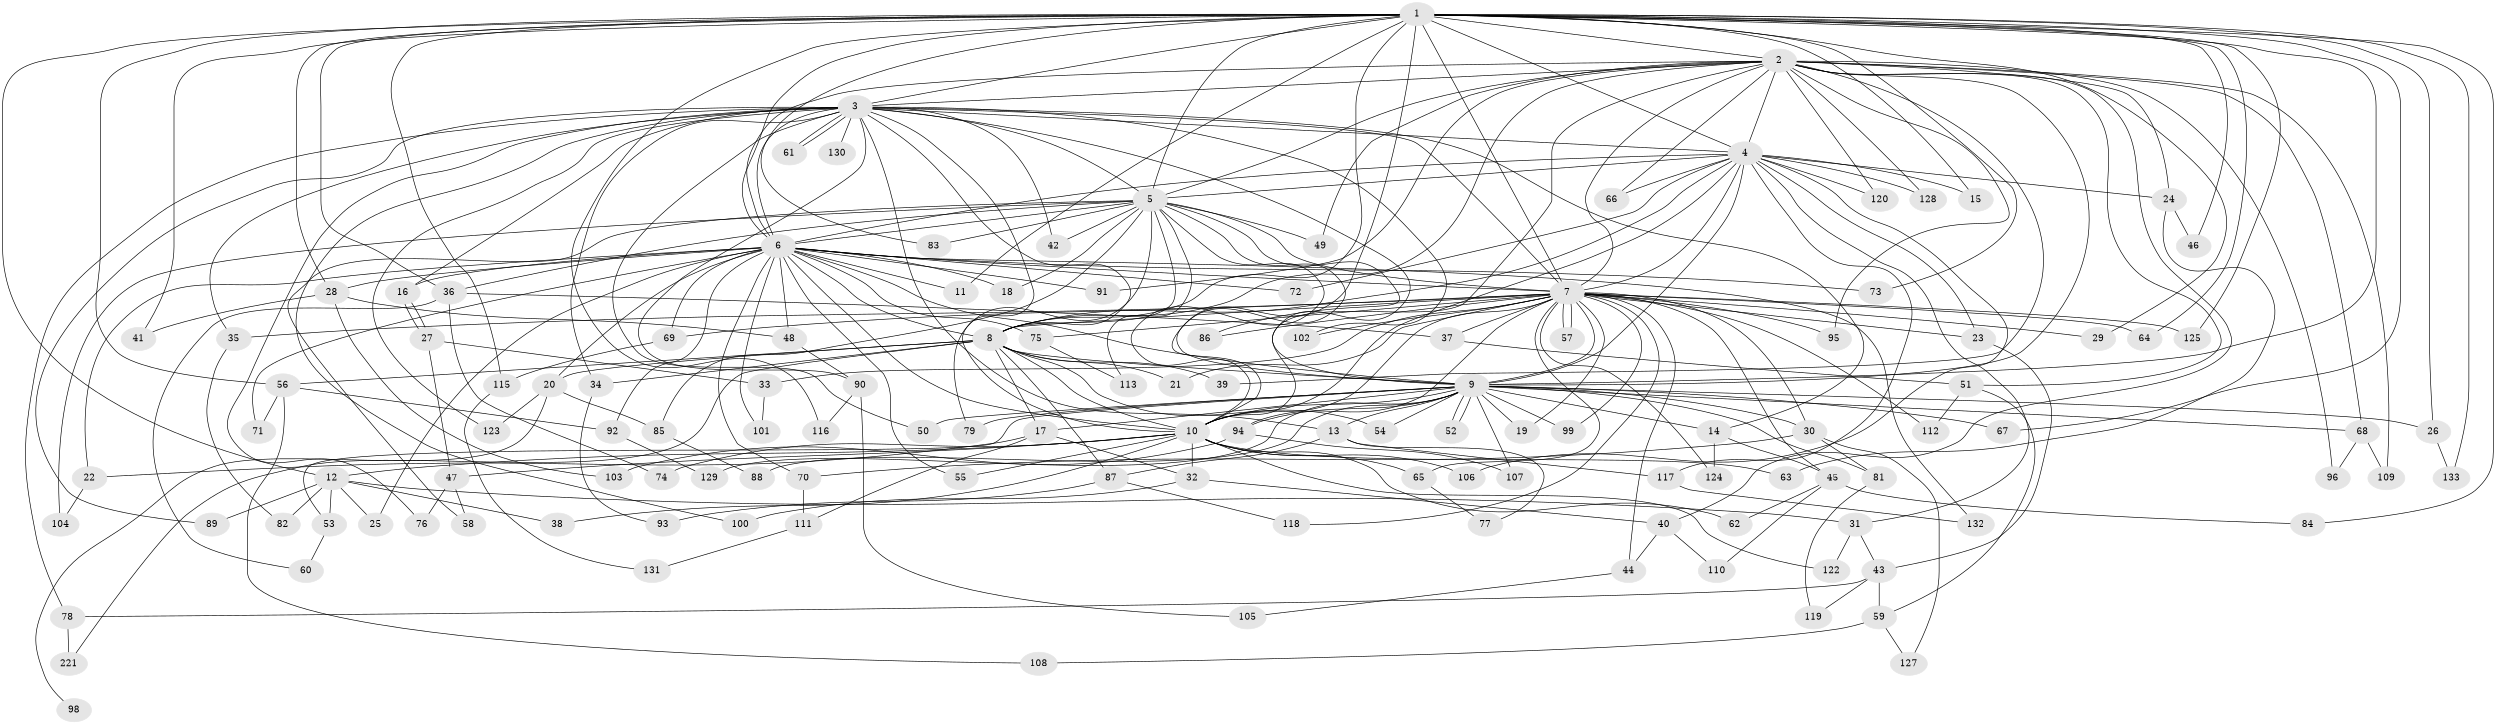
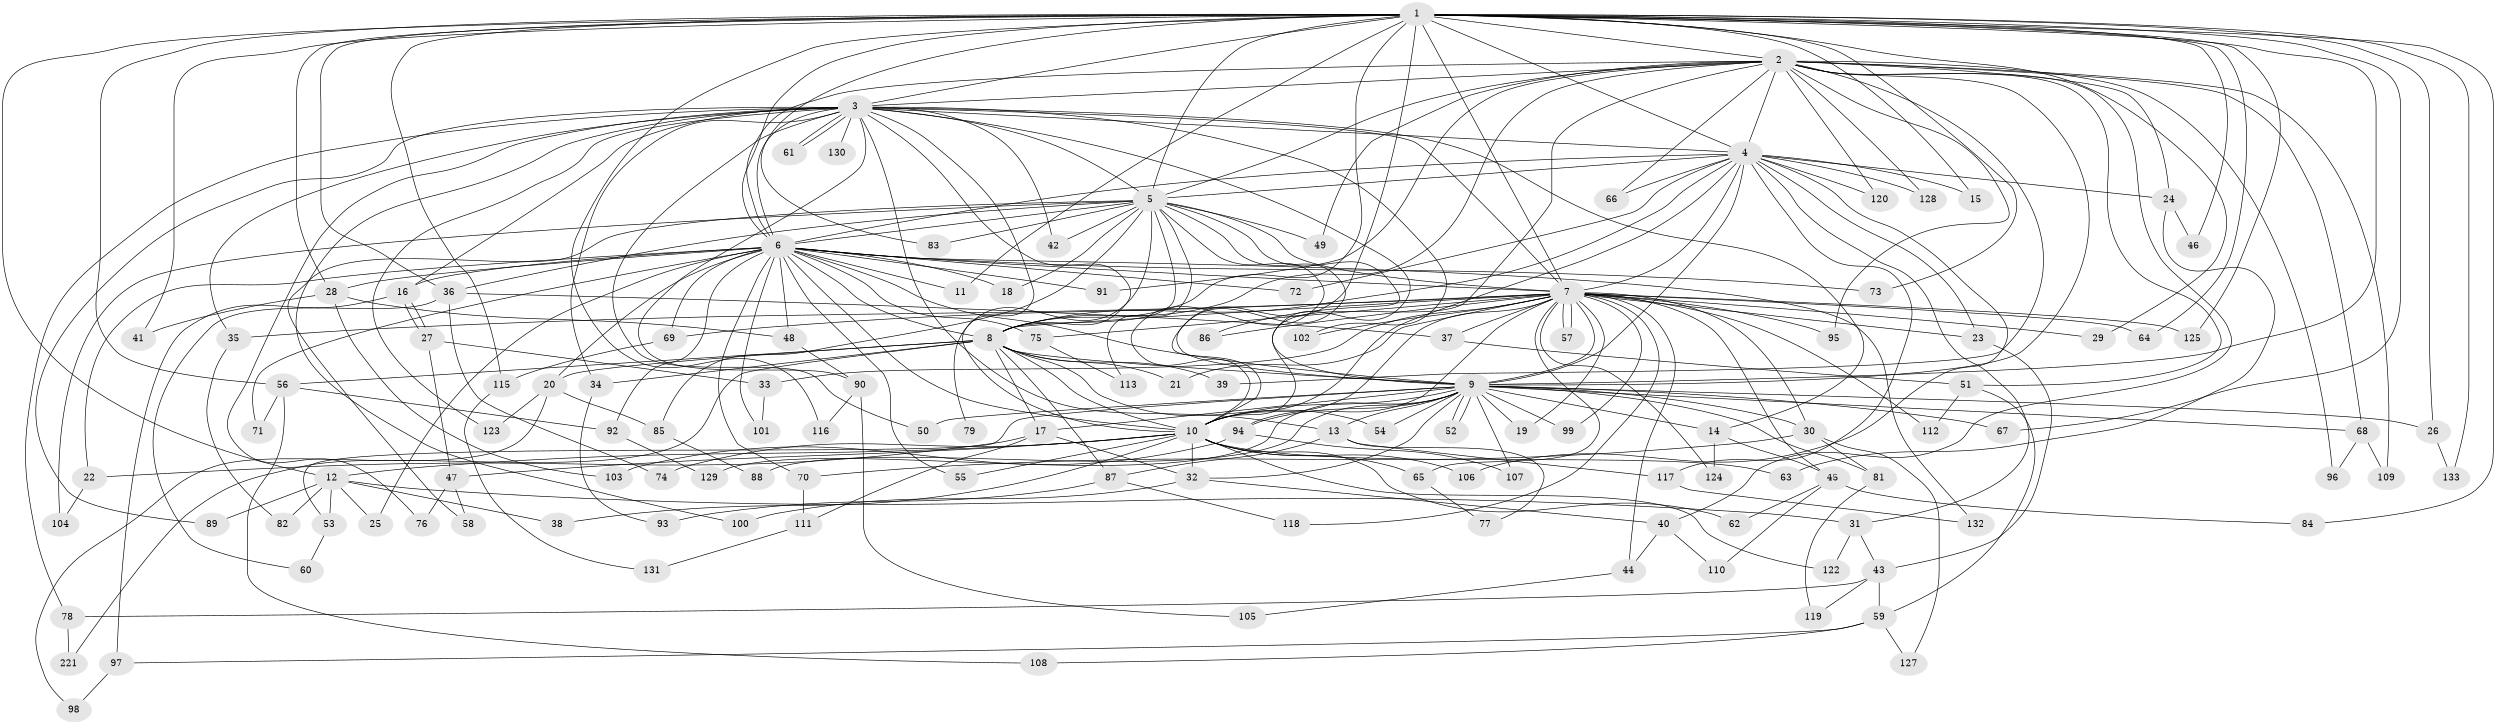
(1623, 142) -> none
(1218, 401) -> (1346, 464)
none -> (117, 664)
